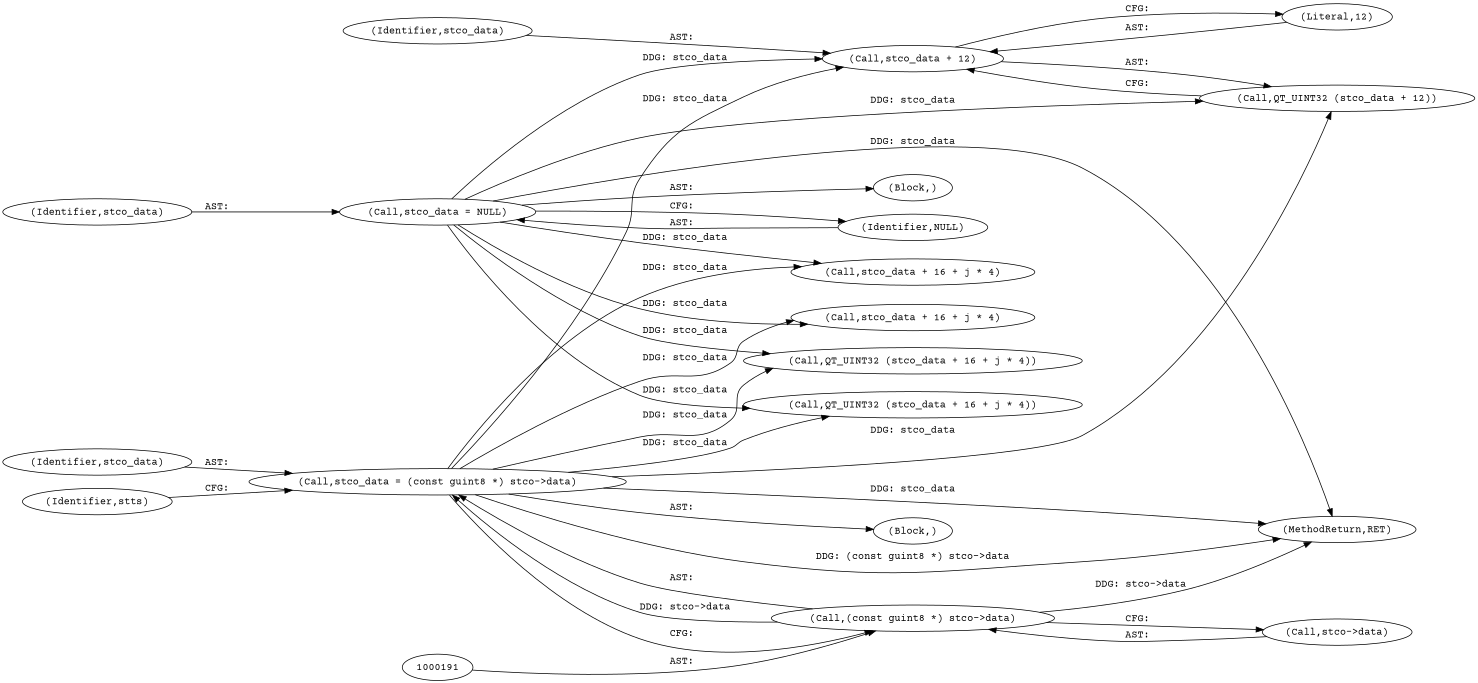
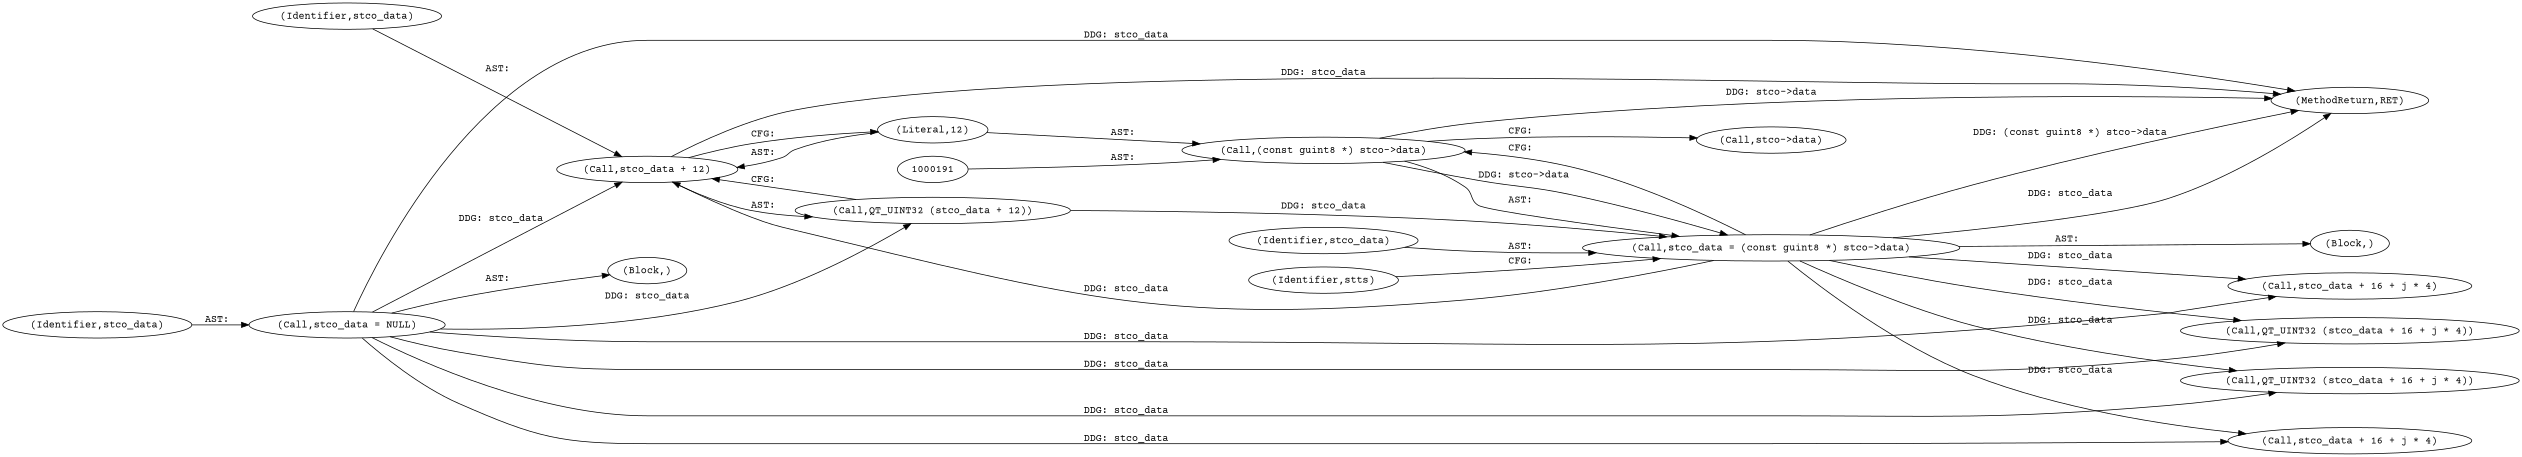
none -> (1467, 78)
(913, 227) -> none
(1051, 445) -> (1365, 216)
(1131, 642) -> (1090, 138)
